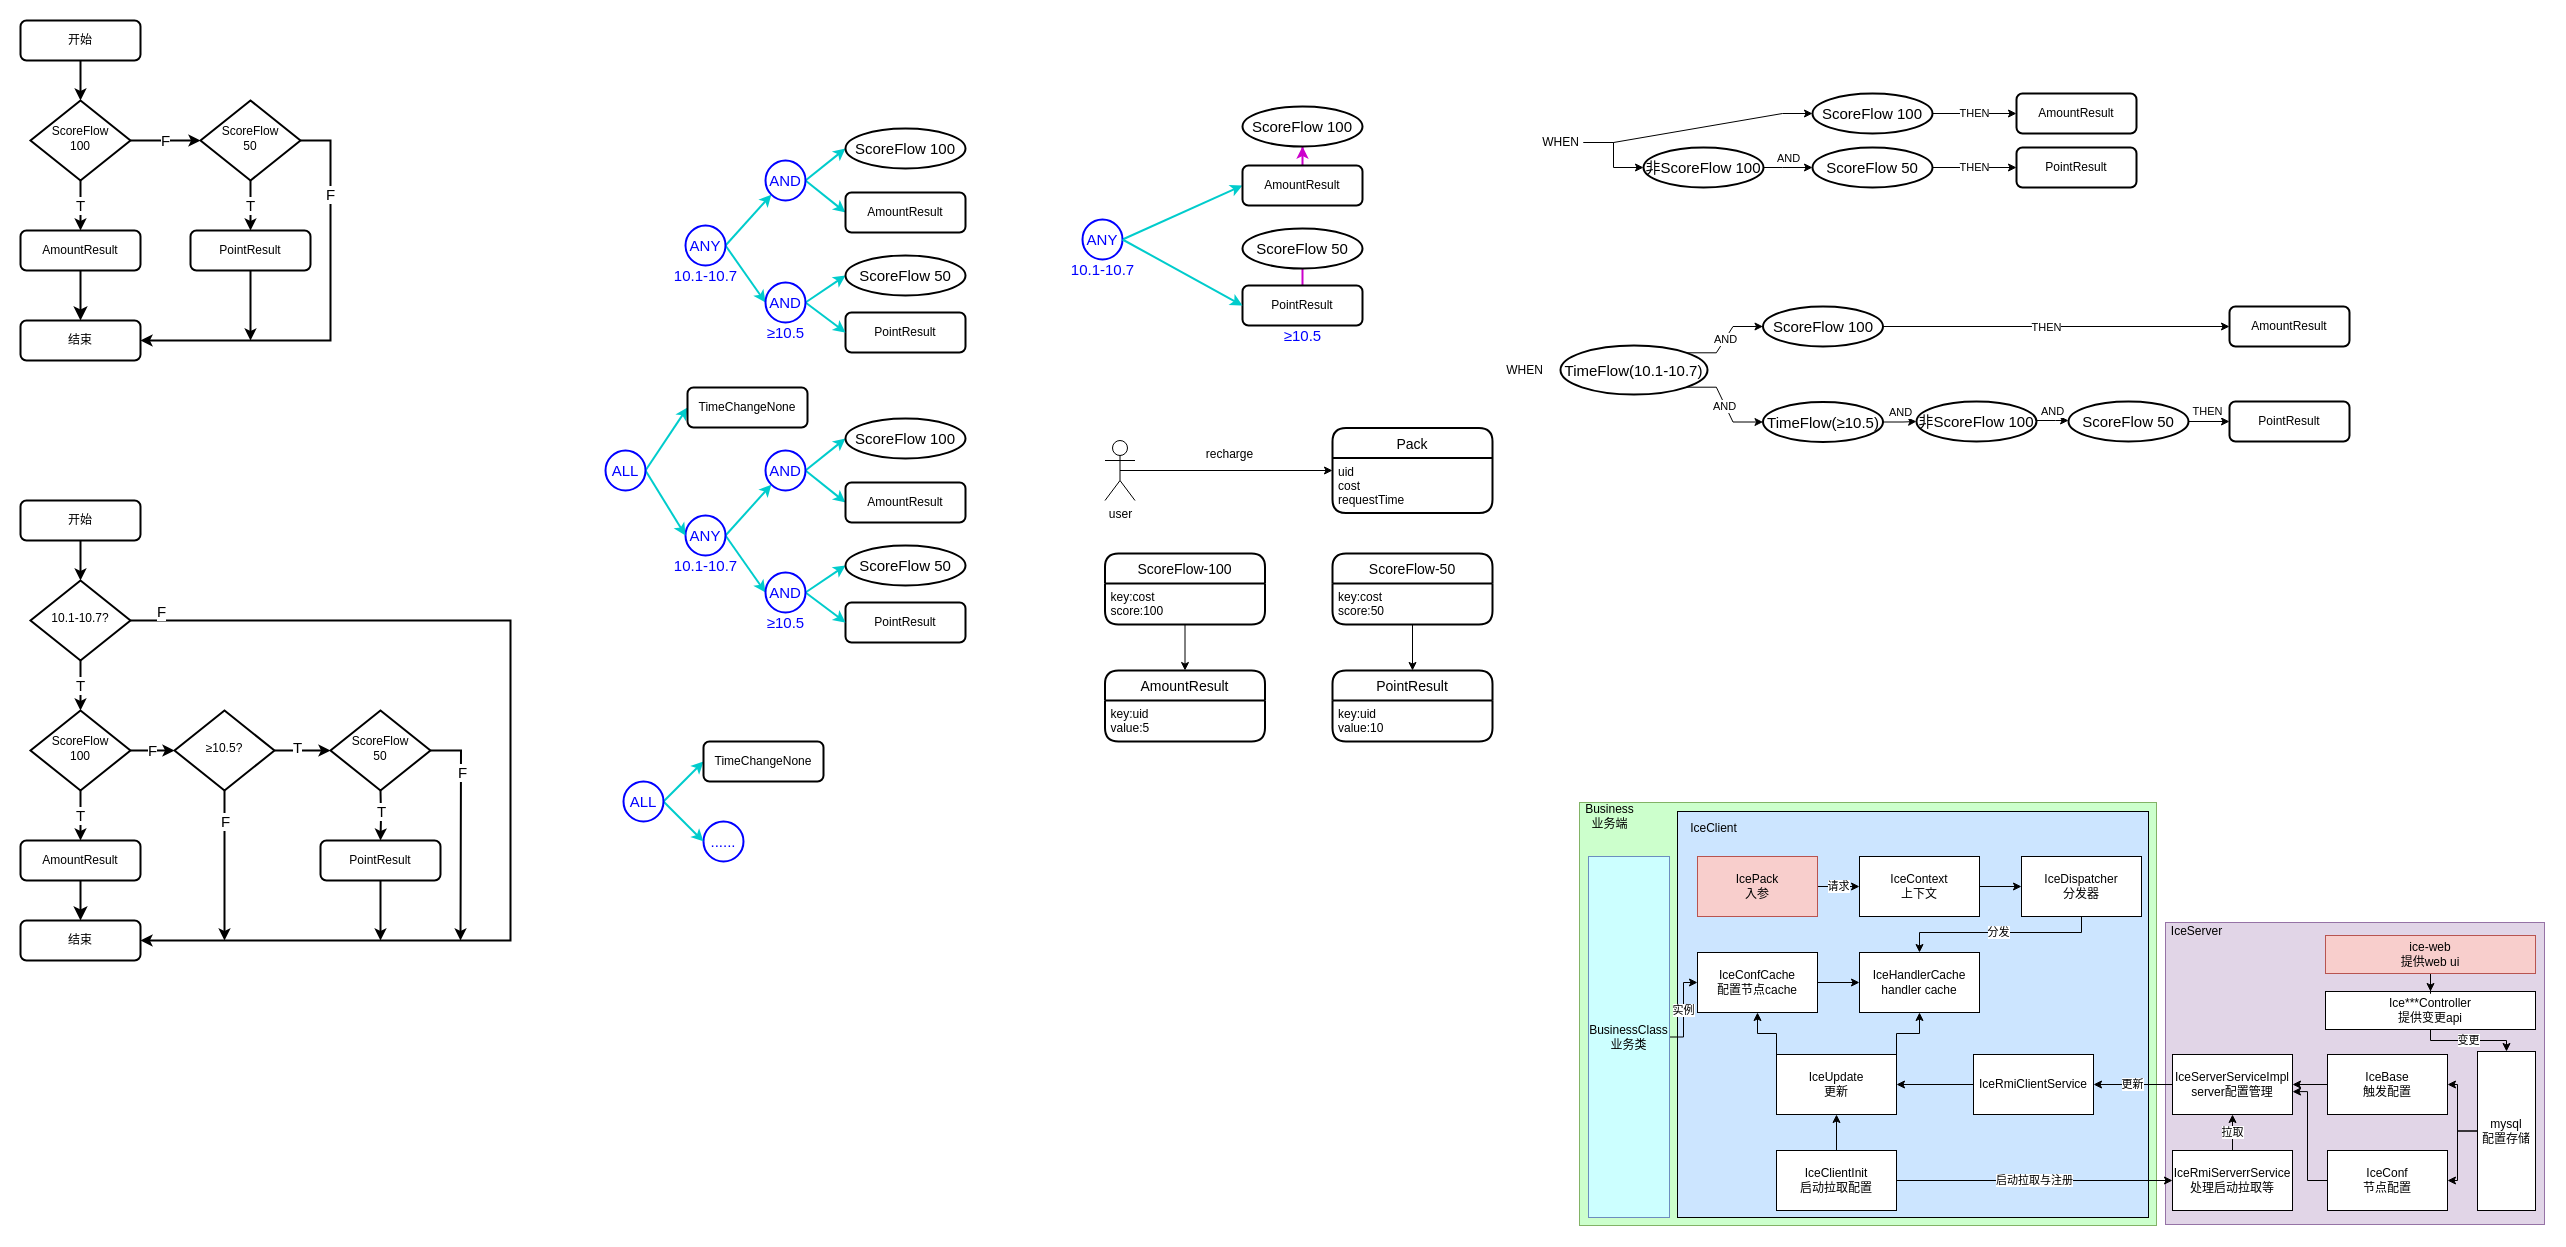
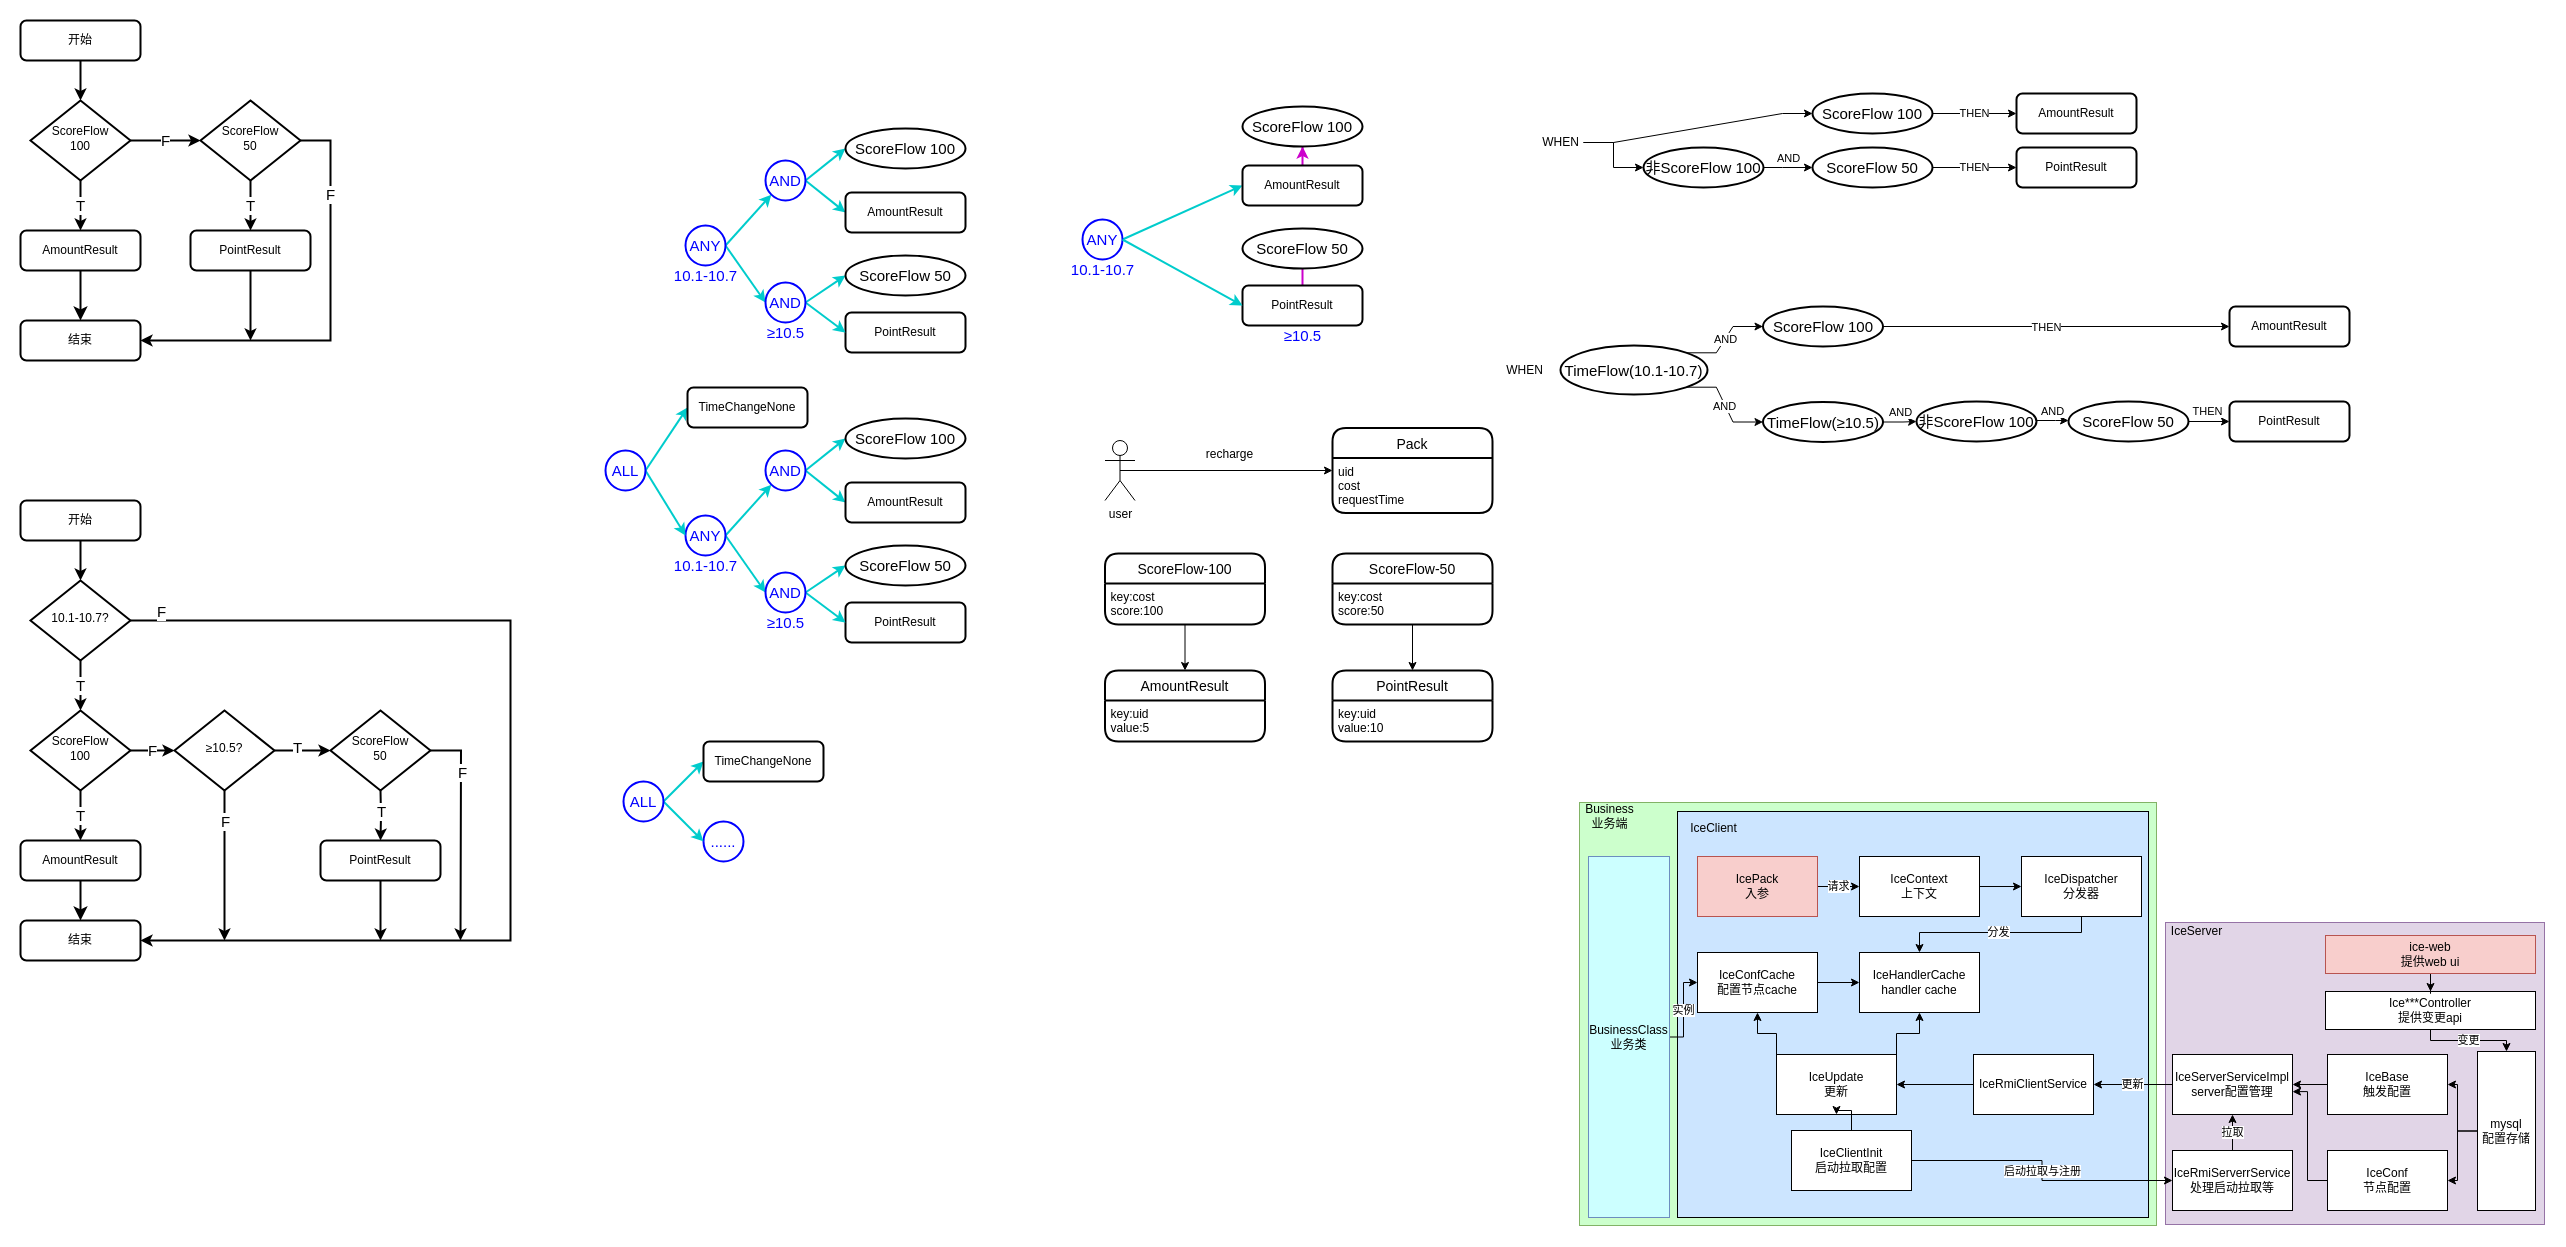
(1837, 1181) -> (1852, 1161)
